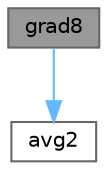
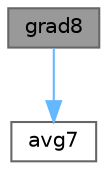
(54, 142) -> (54, 142)
